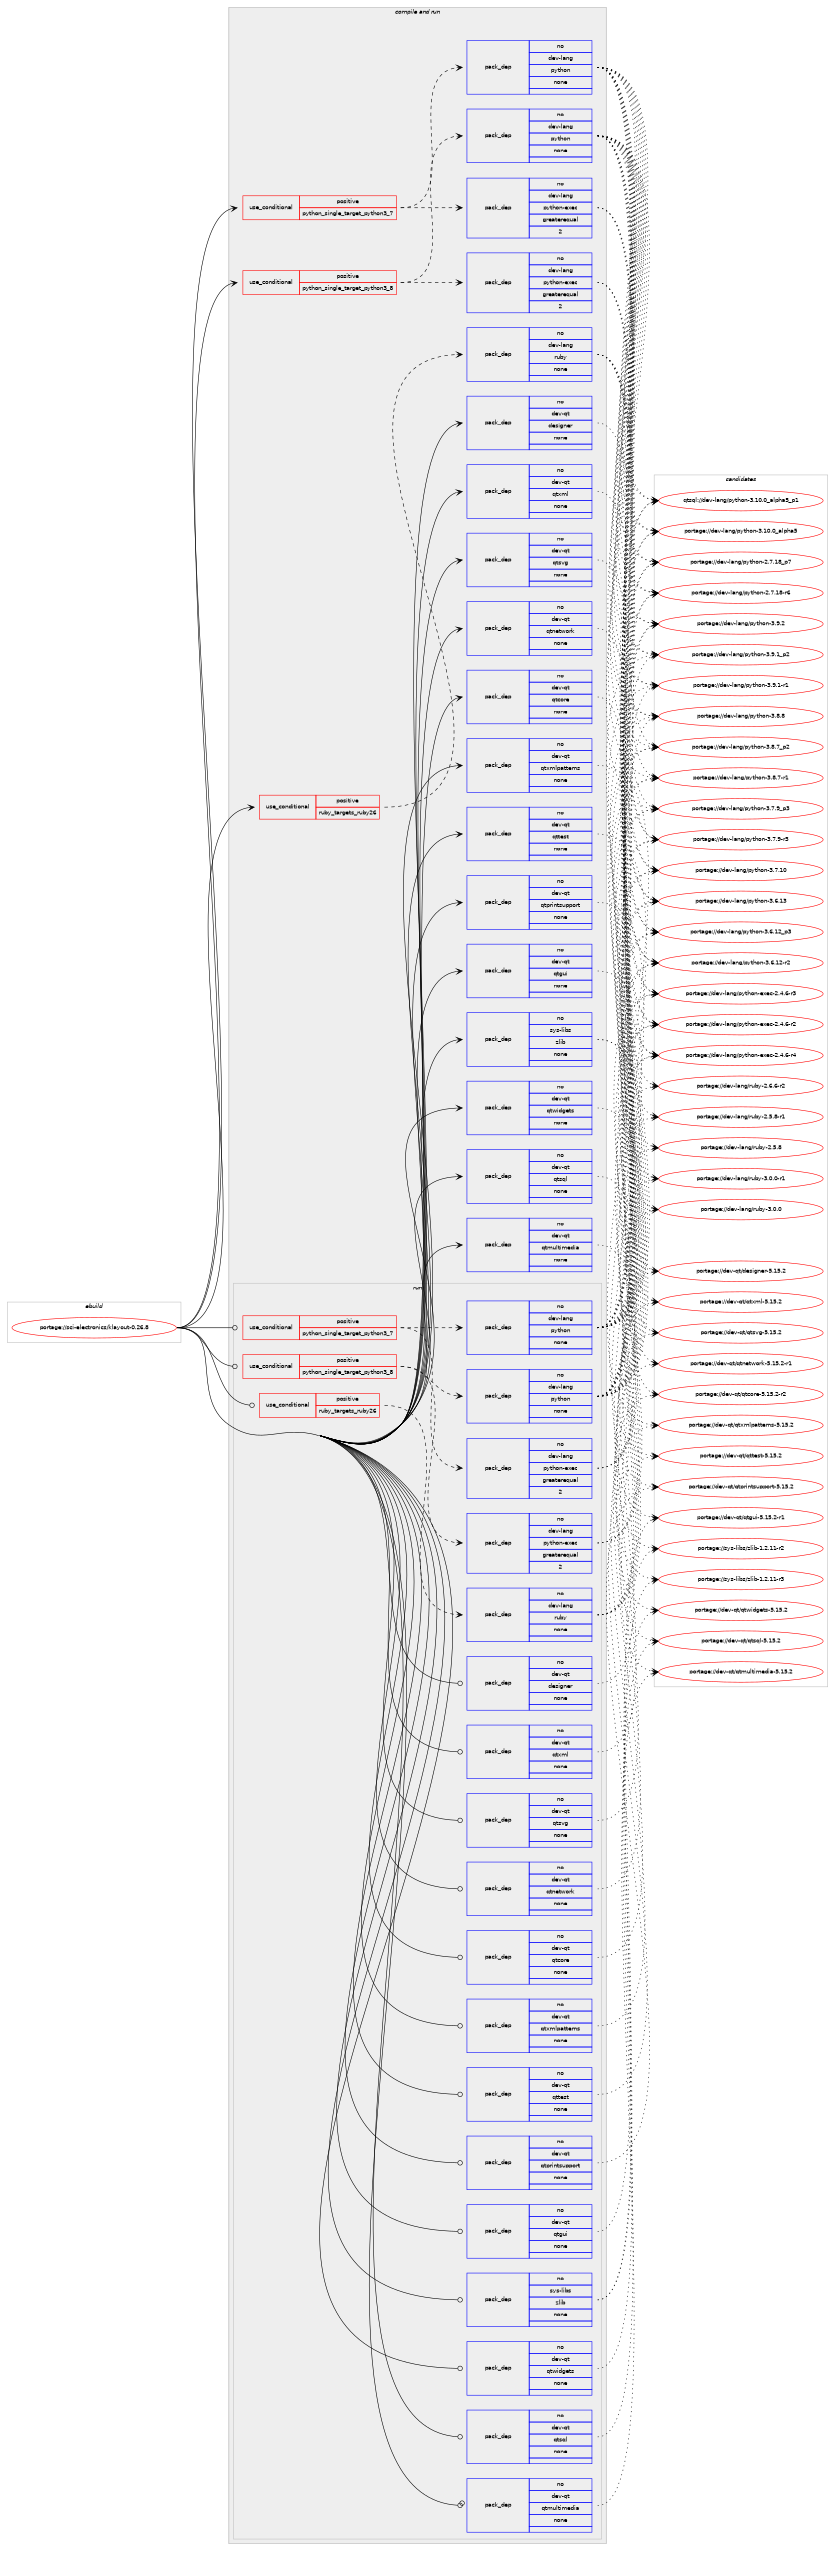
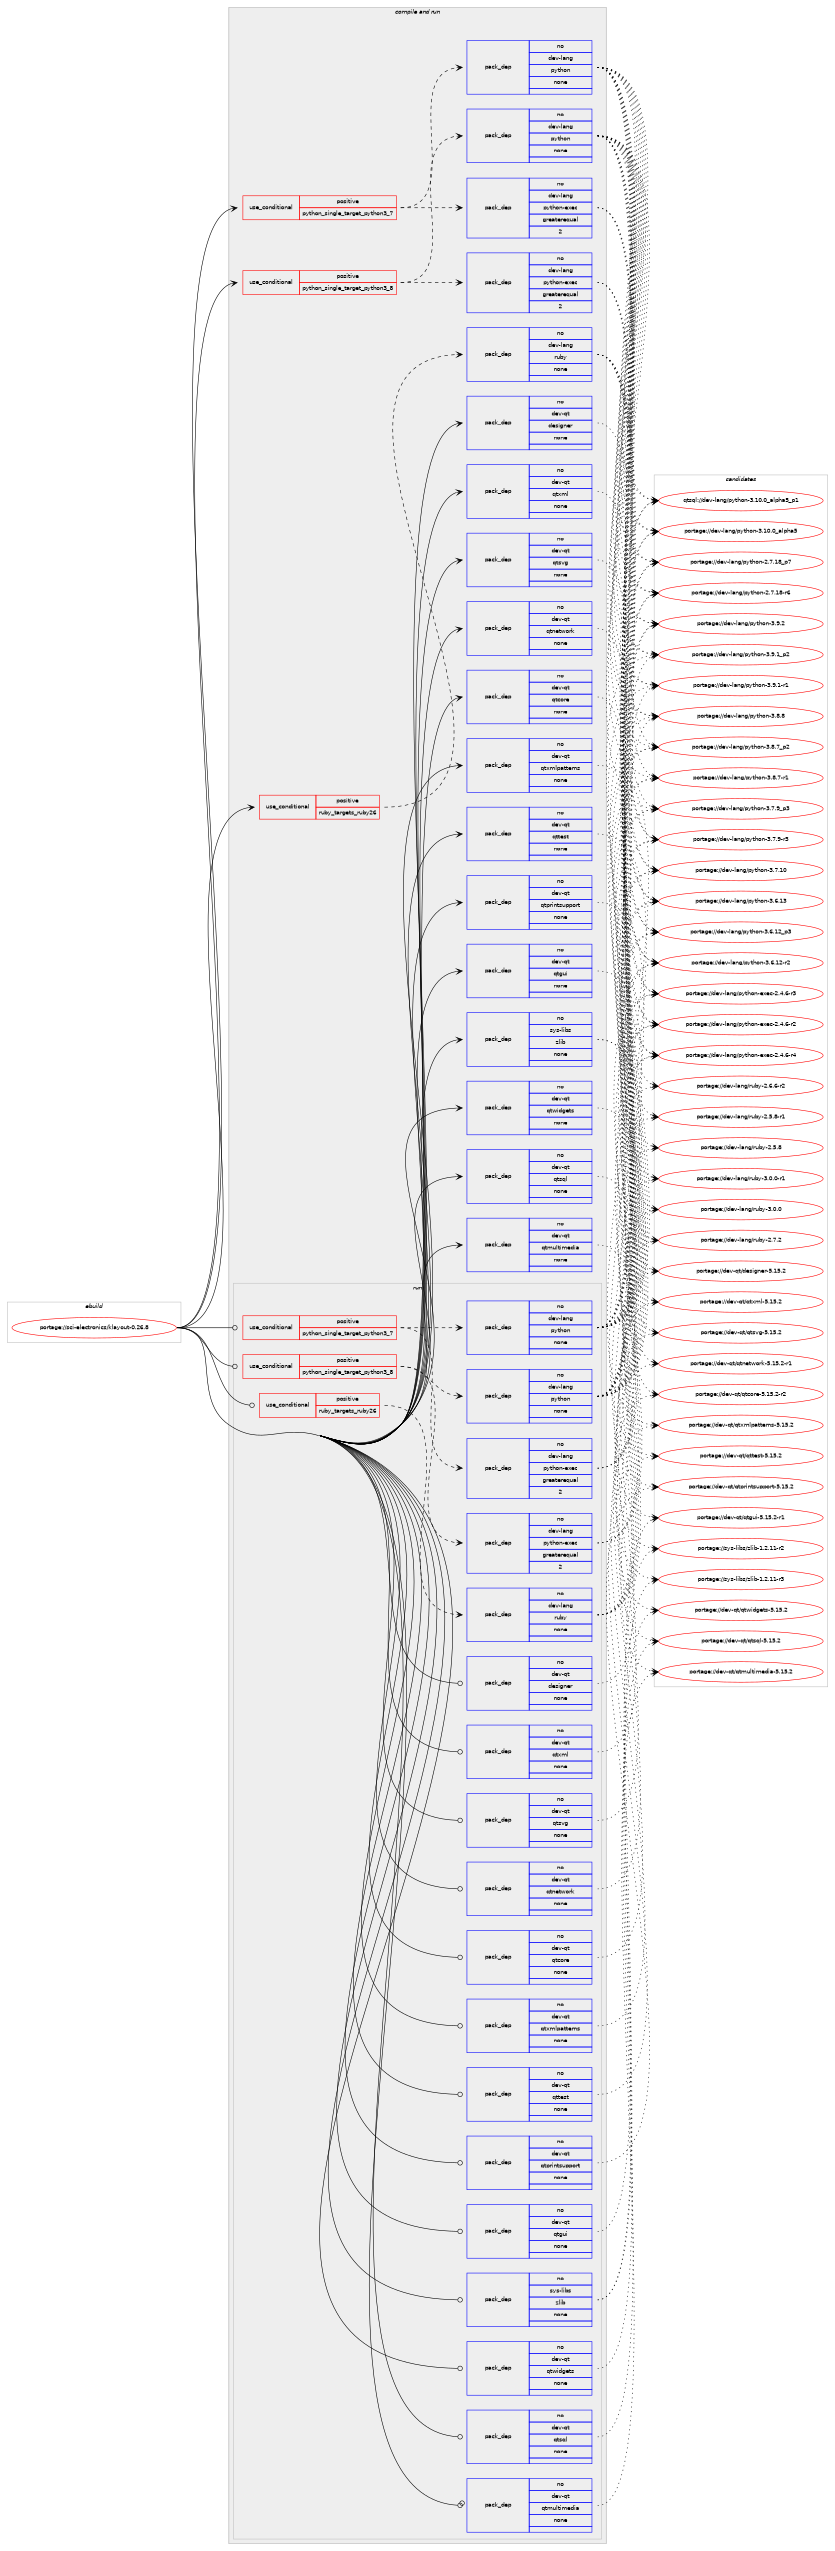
none -> (741, 1240)
